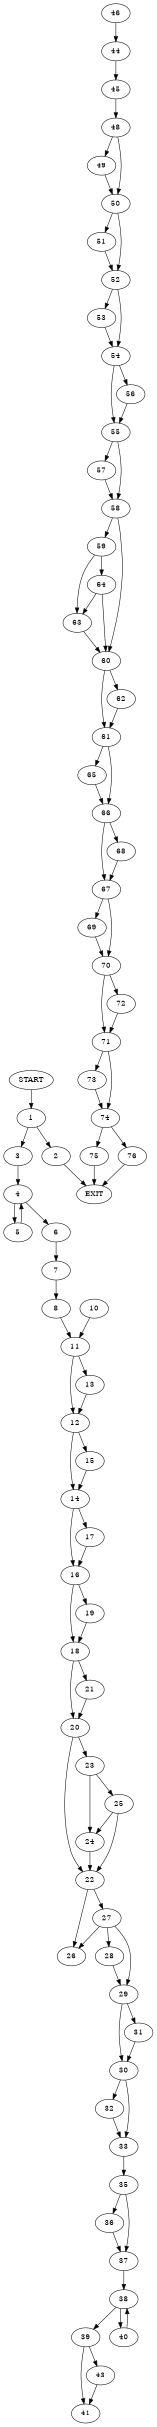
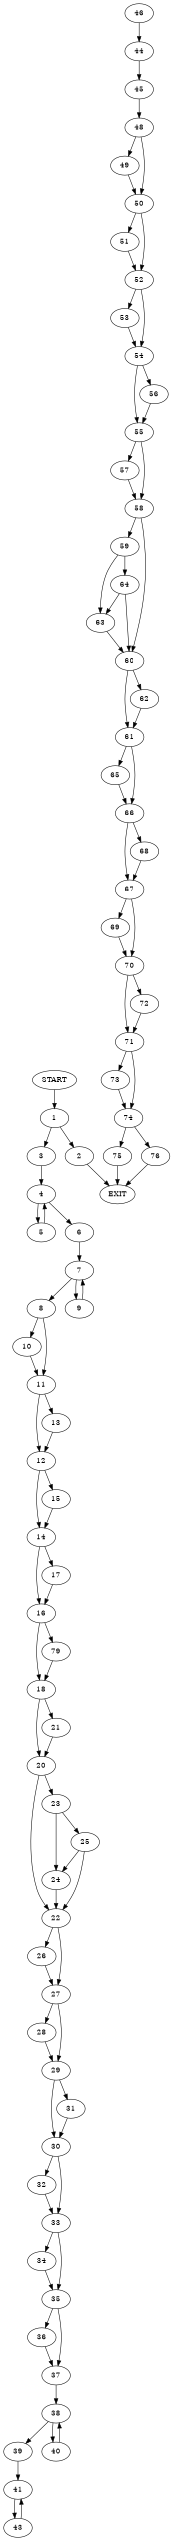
none -> (79, 1309)
none -> (35, 1325)
(90, 1613) -> (56, 1652)
(91, 1935) -> (48, 1973)
none -> (42, 2261)
(92, 2354) -> (14, 2506)
